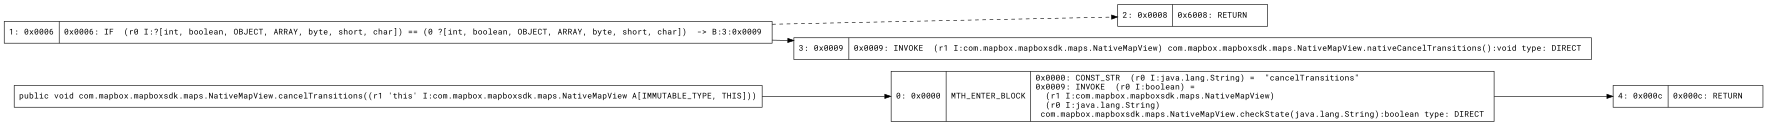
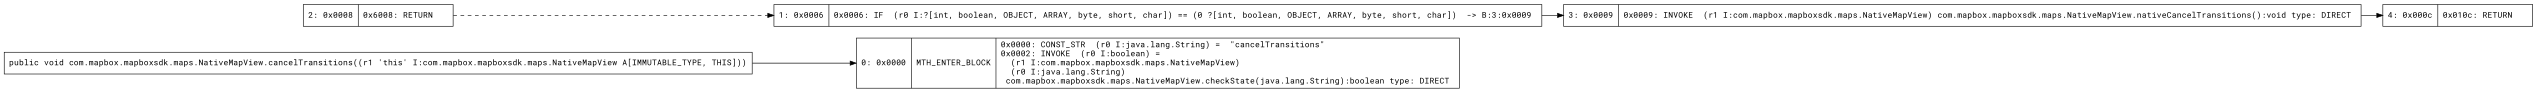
(942, 21) -> (610, 15)
(1118, 87) -> (1083, 54)
(1551, 96) -> (2369, 15)
(1716, 96) -> (2485, 15)
